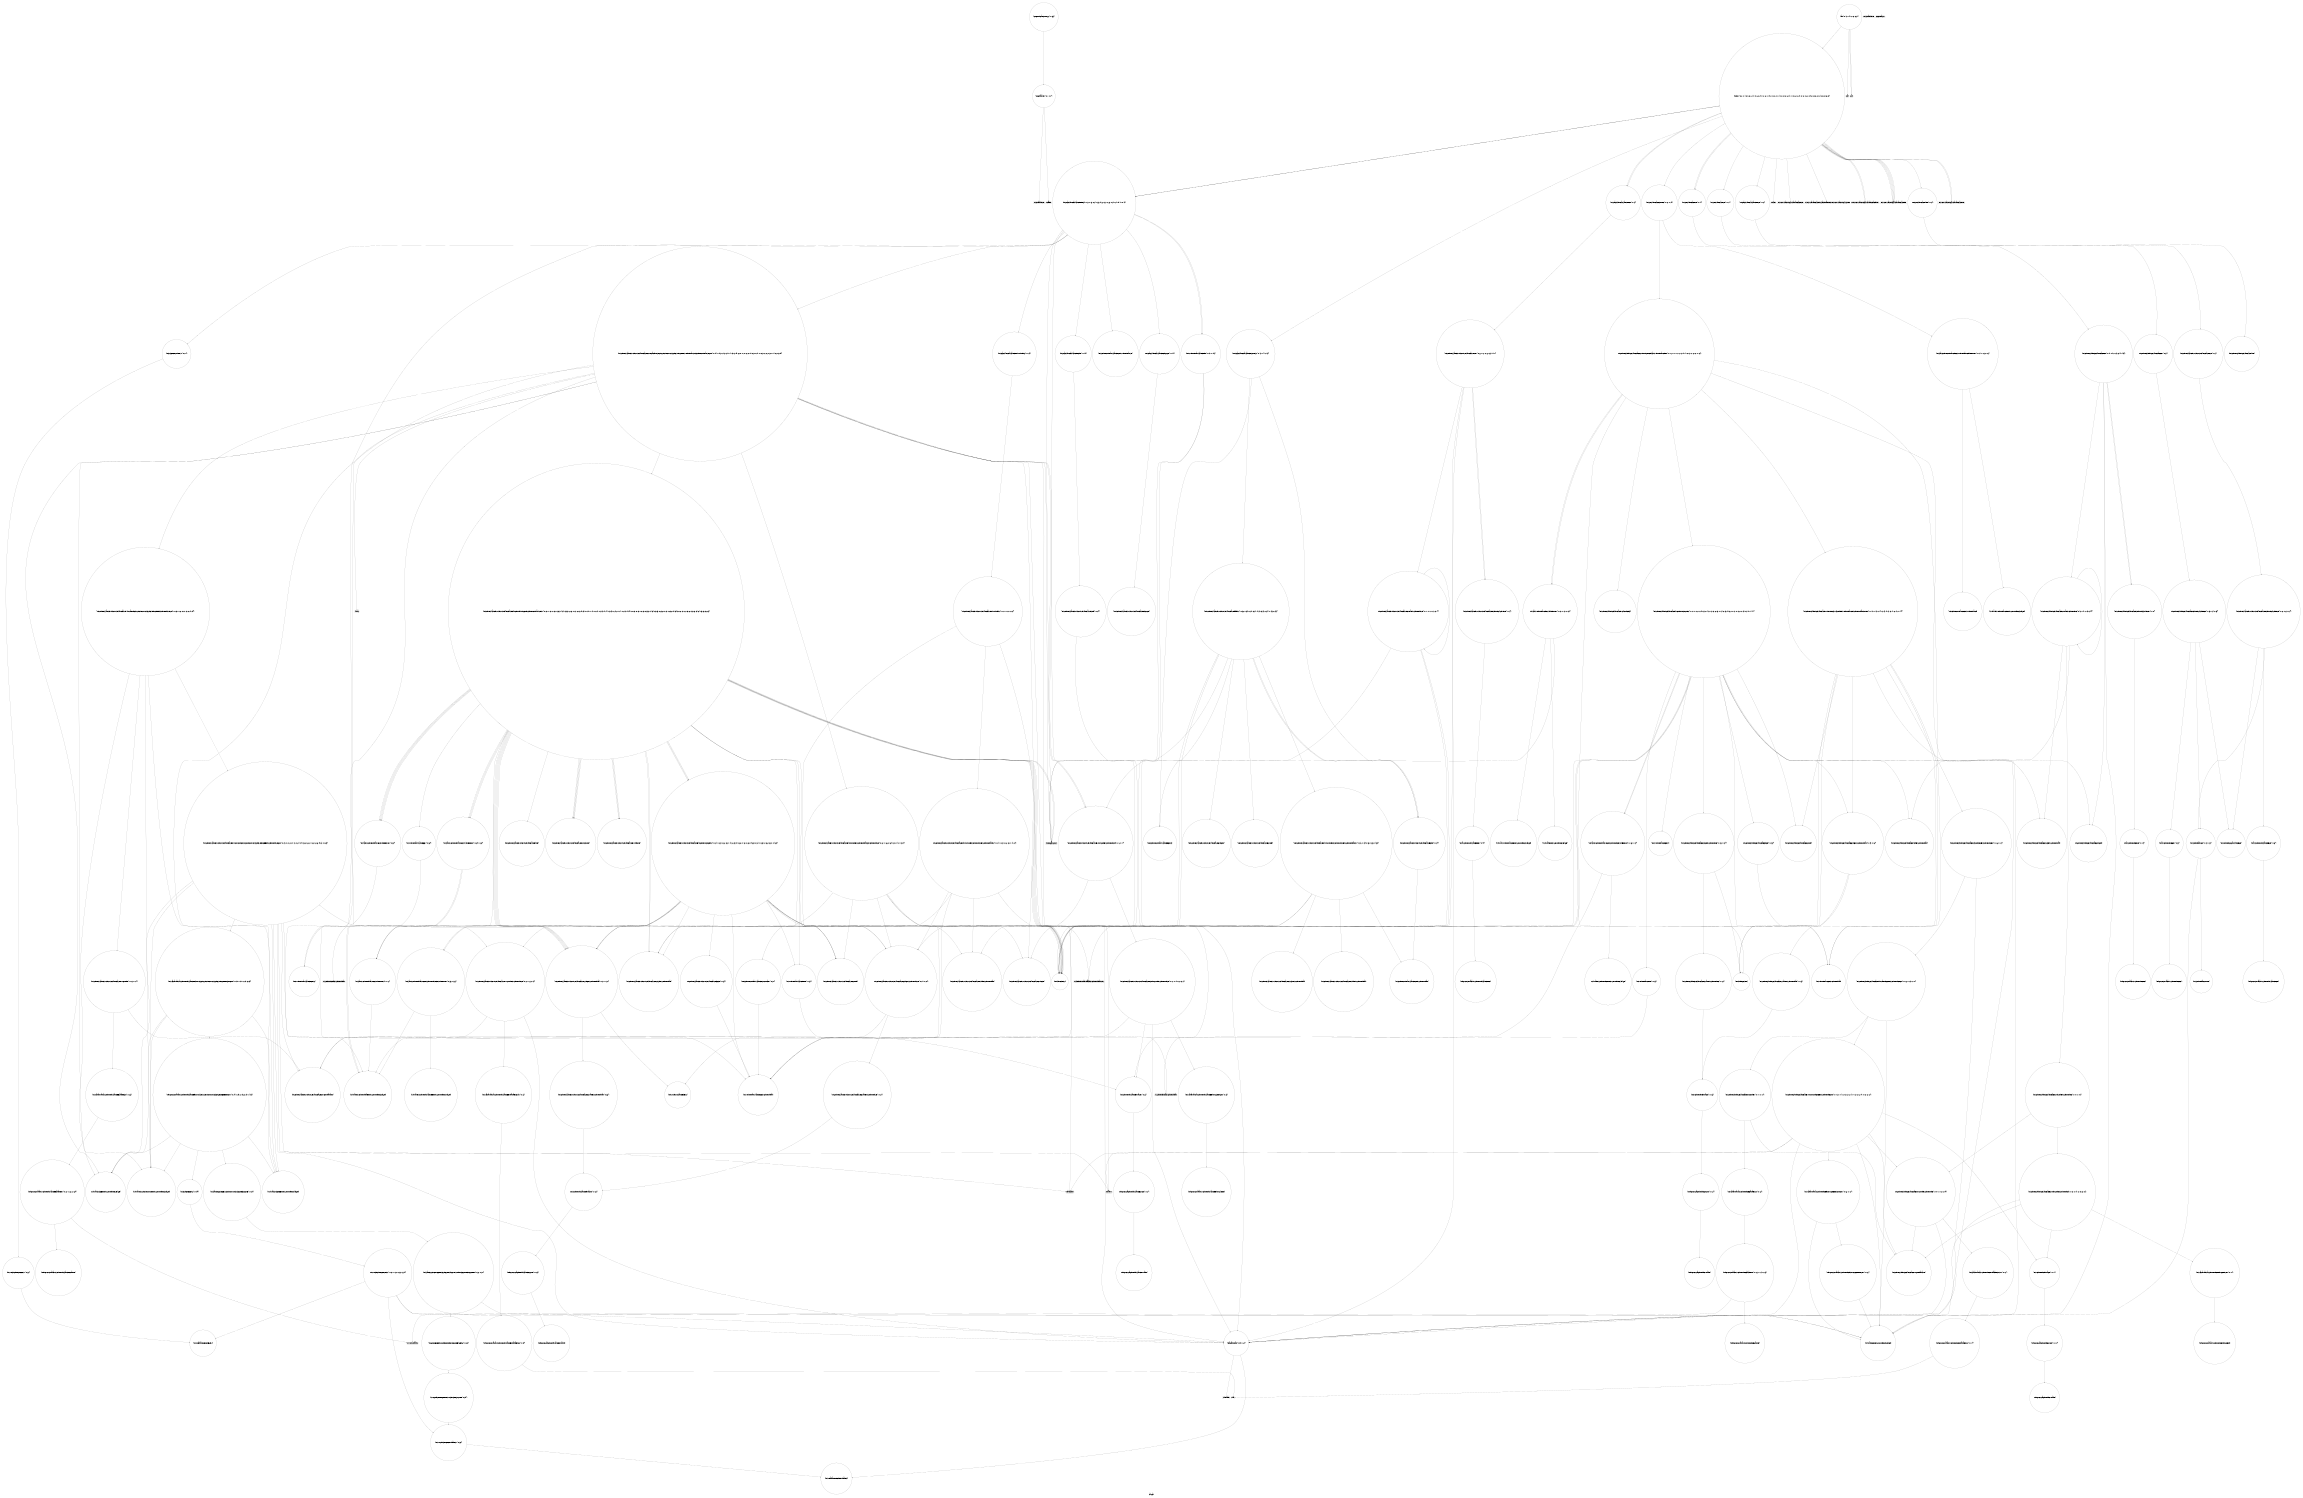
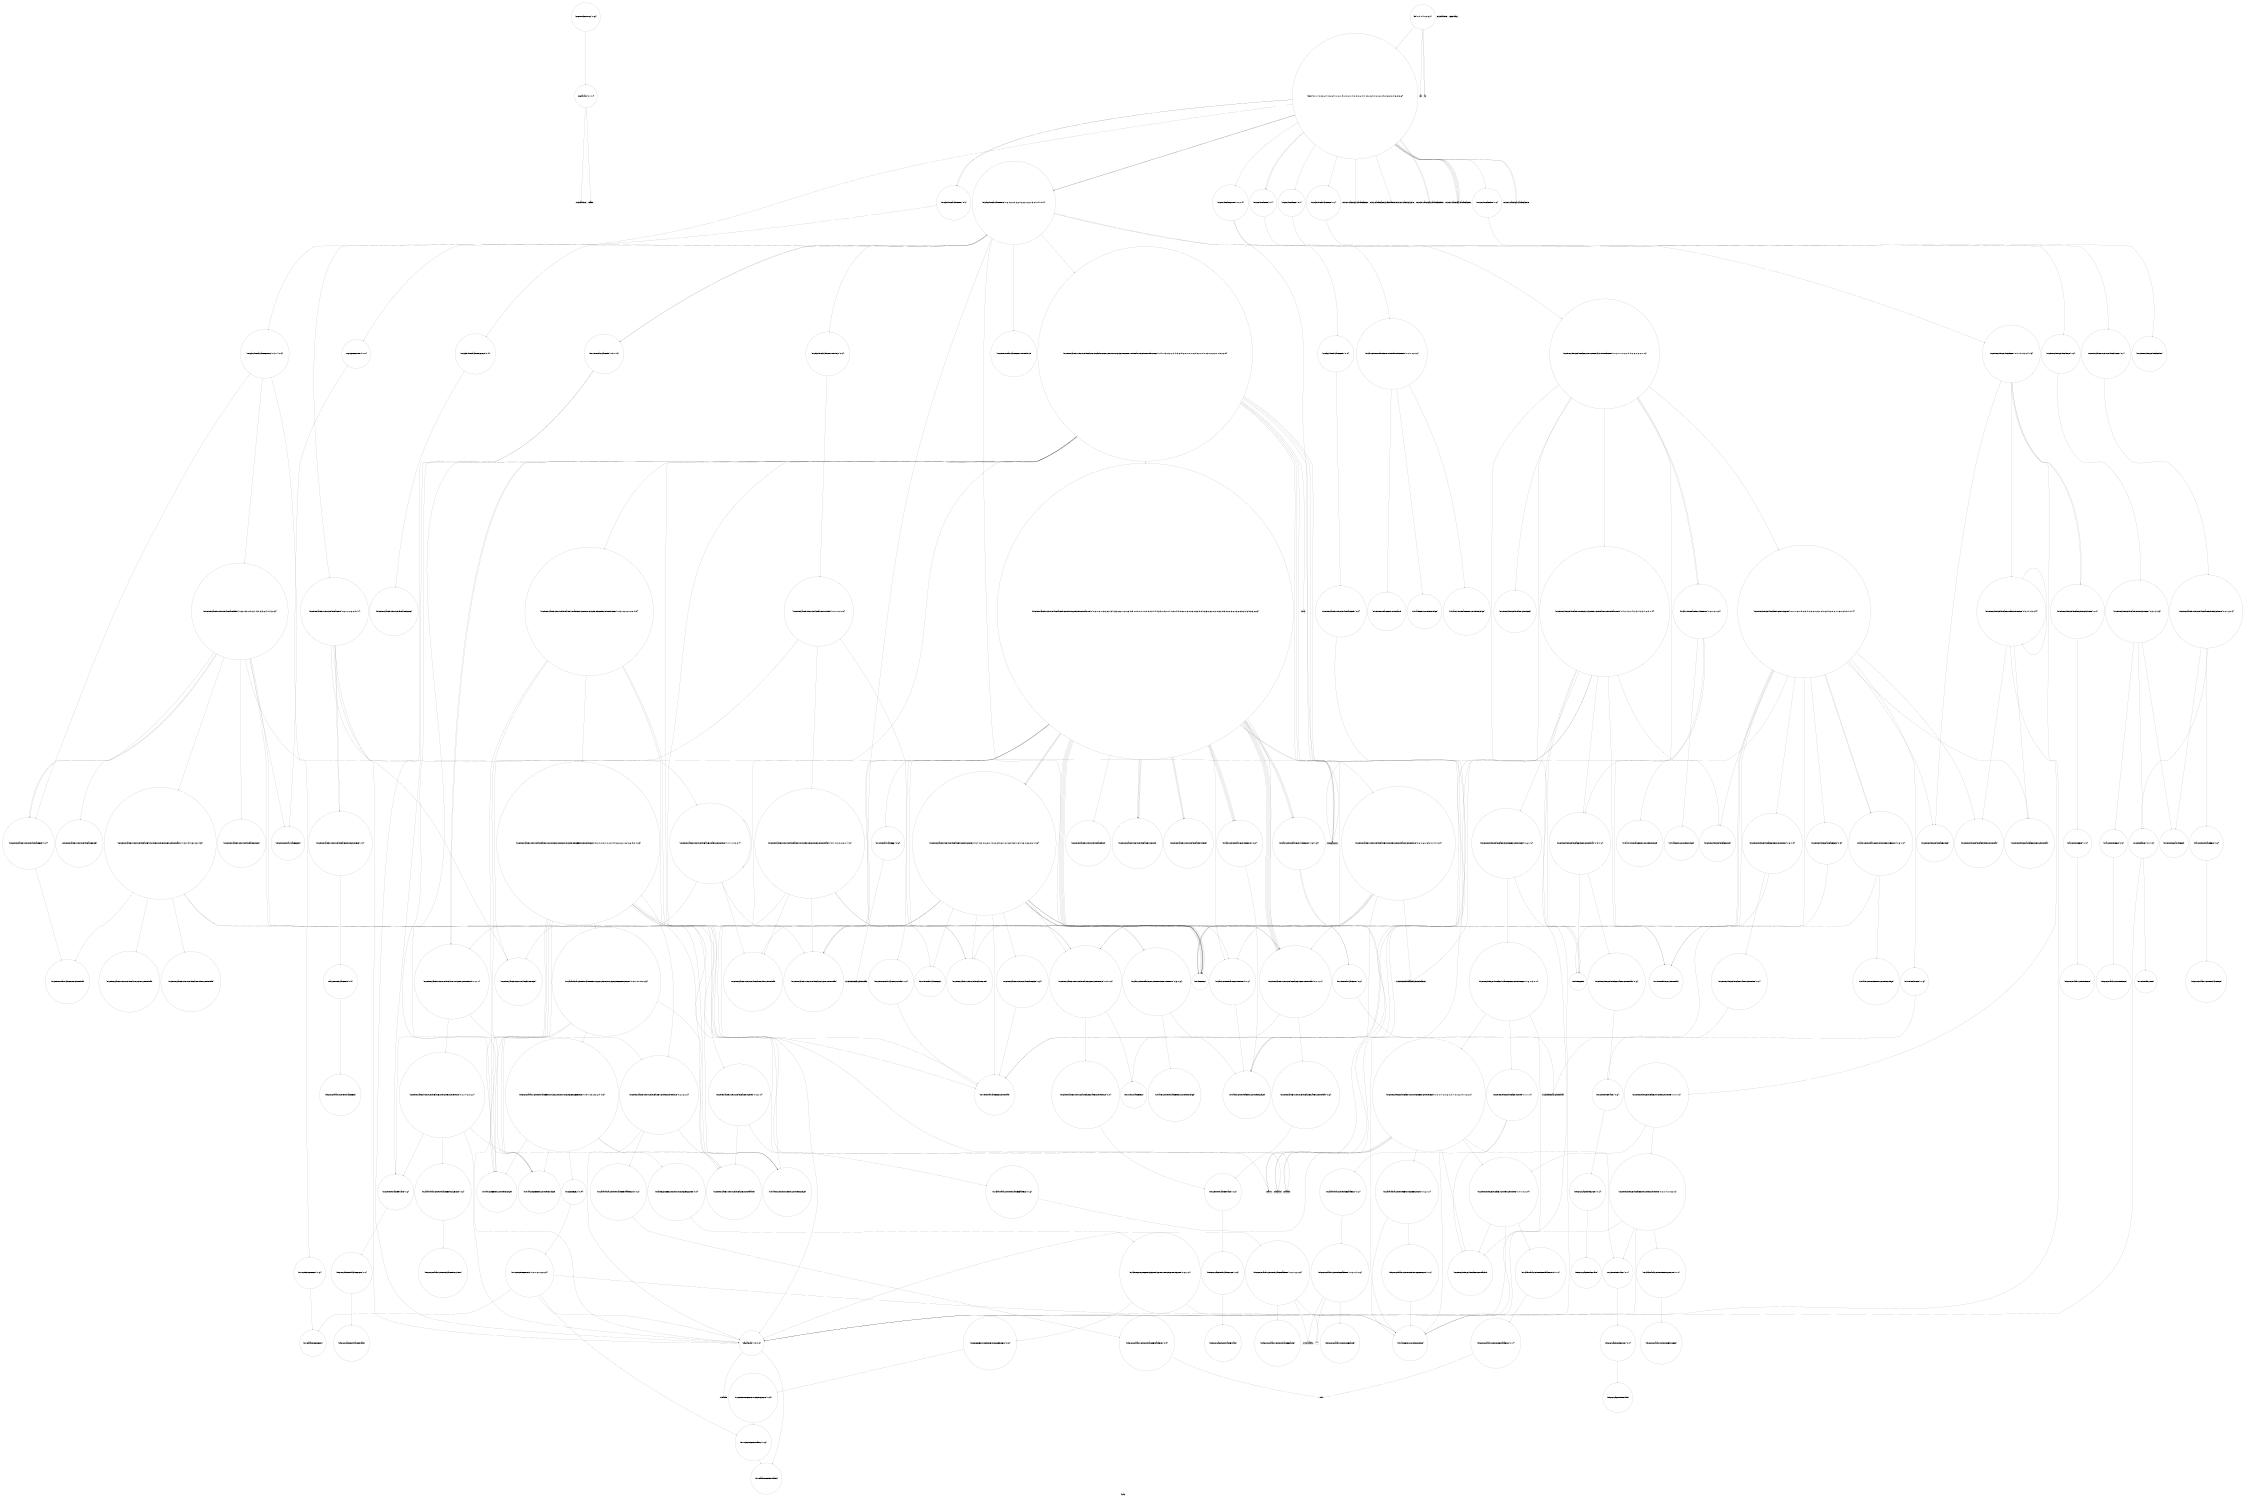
(1773, 203) -> none
none -> (1425, 611)
(1660, 843) -> none
none -> (1287, 1192)
none -> (1317, 1343)
